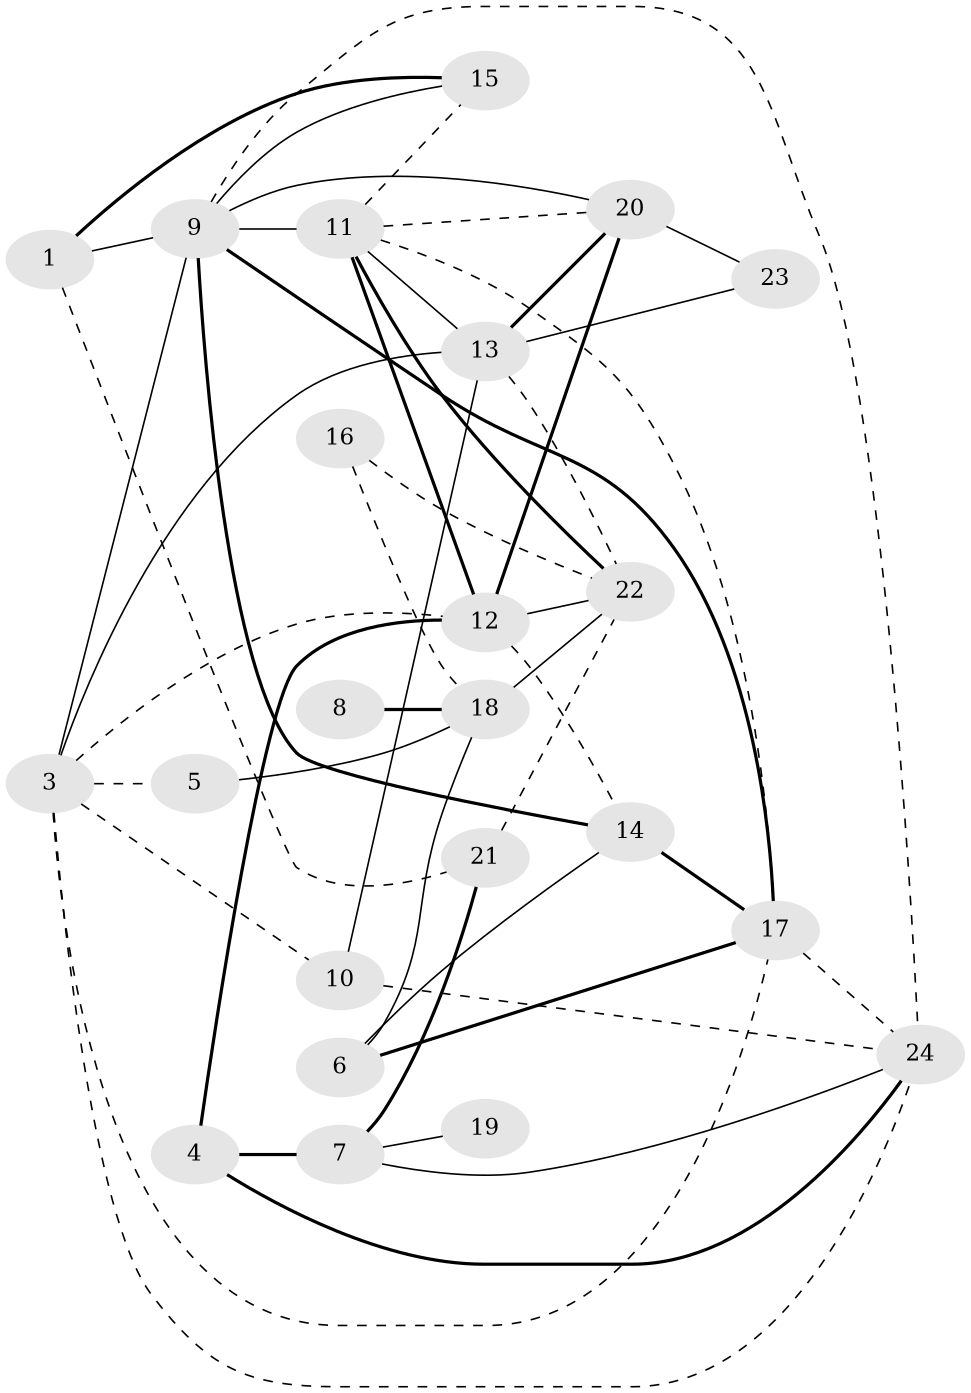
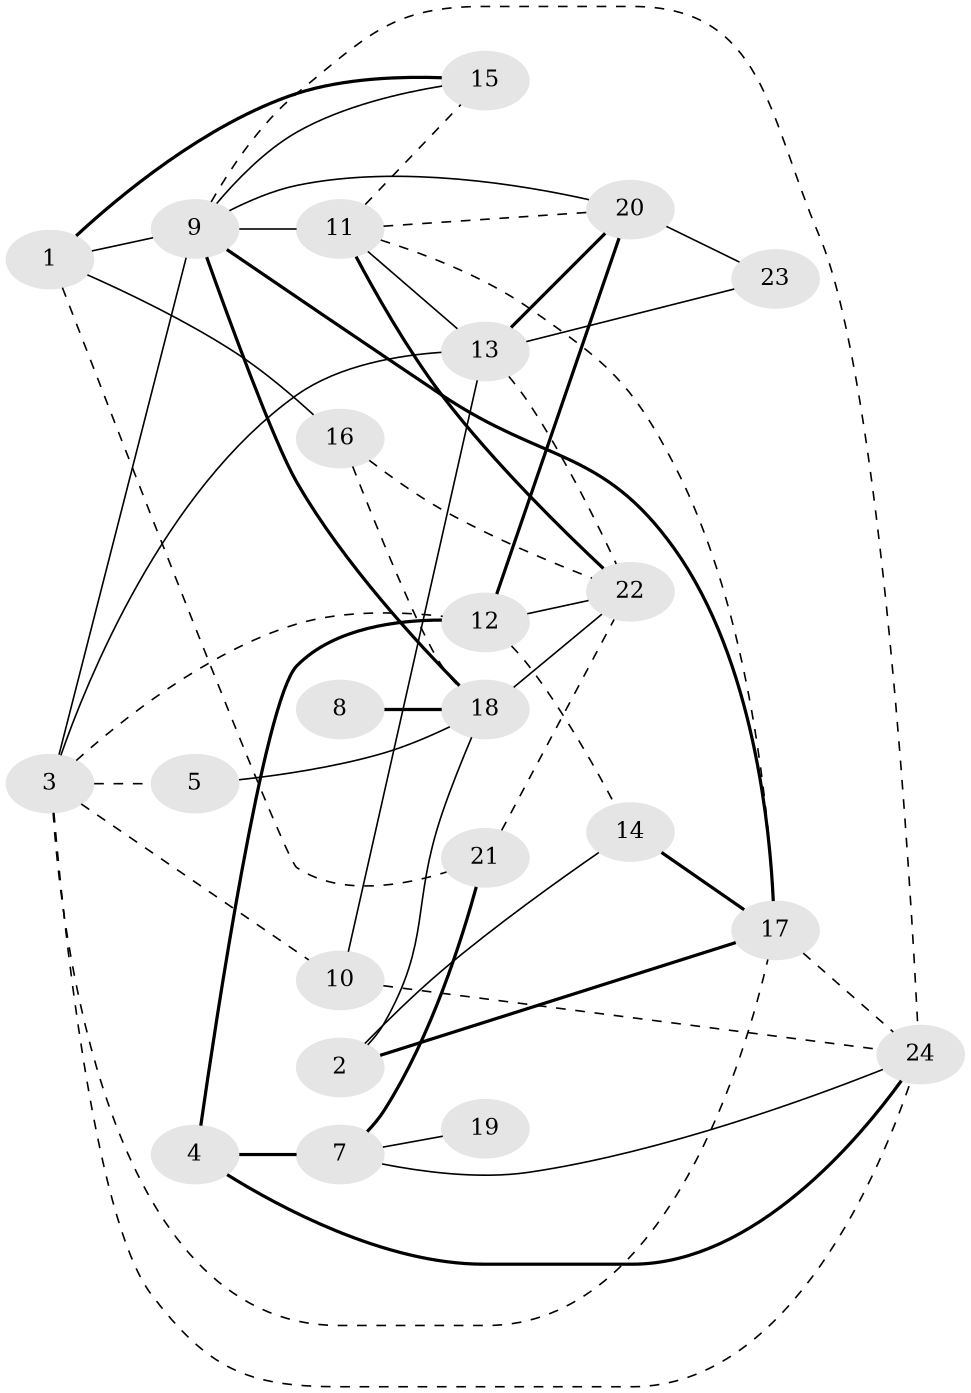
none -> (207, 335)
(413, 426) -> none
(253, 659) -> (302, 490)
(340, 1067) -> (340, 1067)
